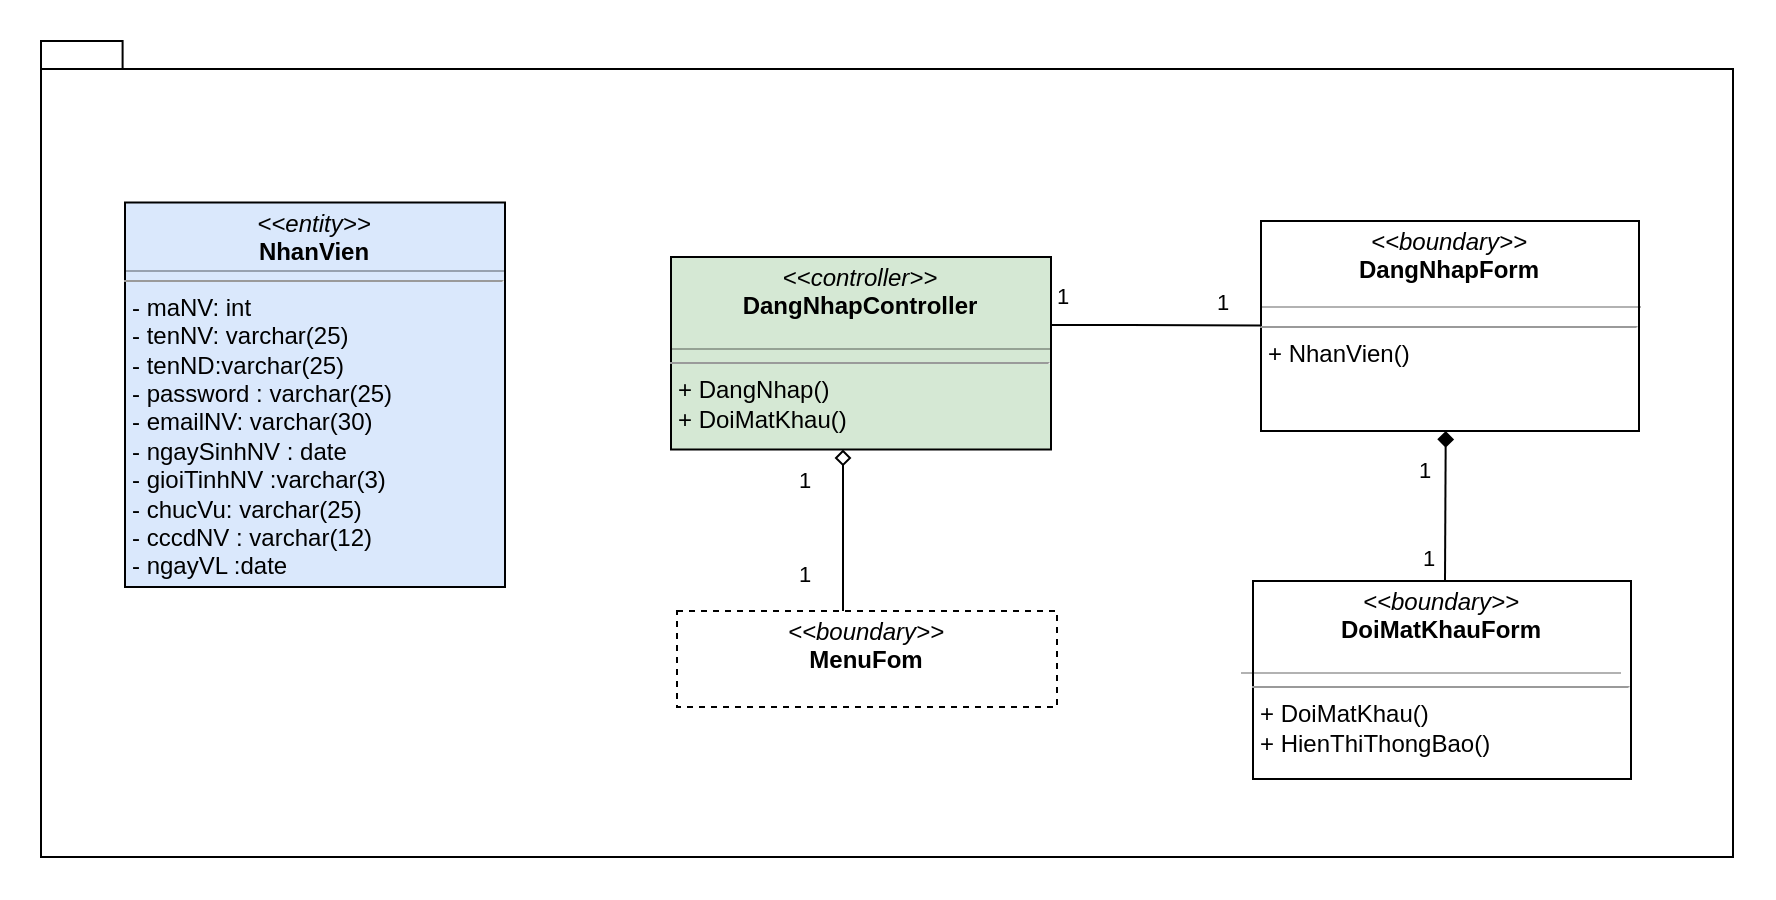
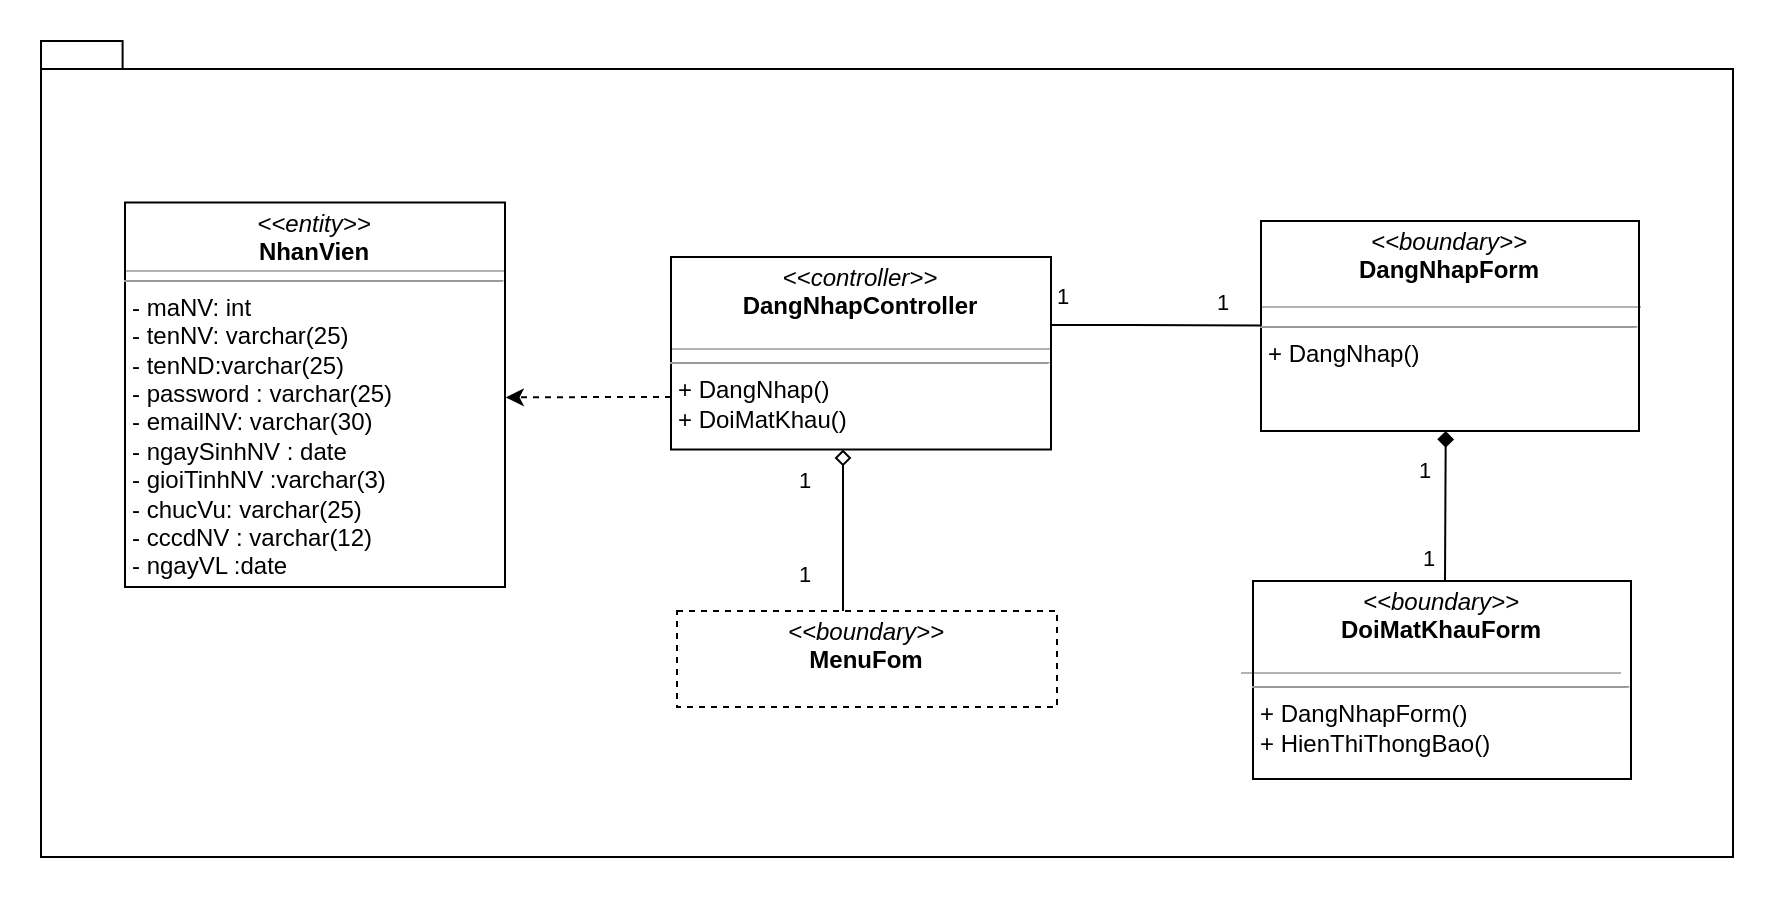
(1342, 264) -> (1342, 264)
(861, 353) -> (861, 353)
(315, 395) -> (315, 395)
none -> (595, 397)
(1371, 639) -> (1371, 639)
